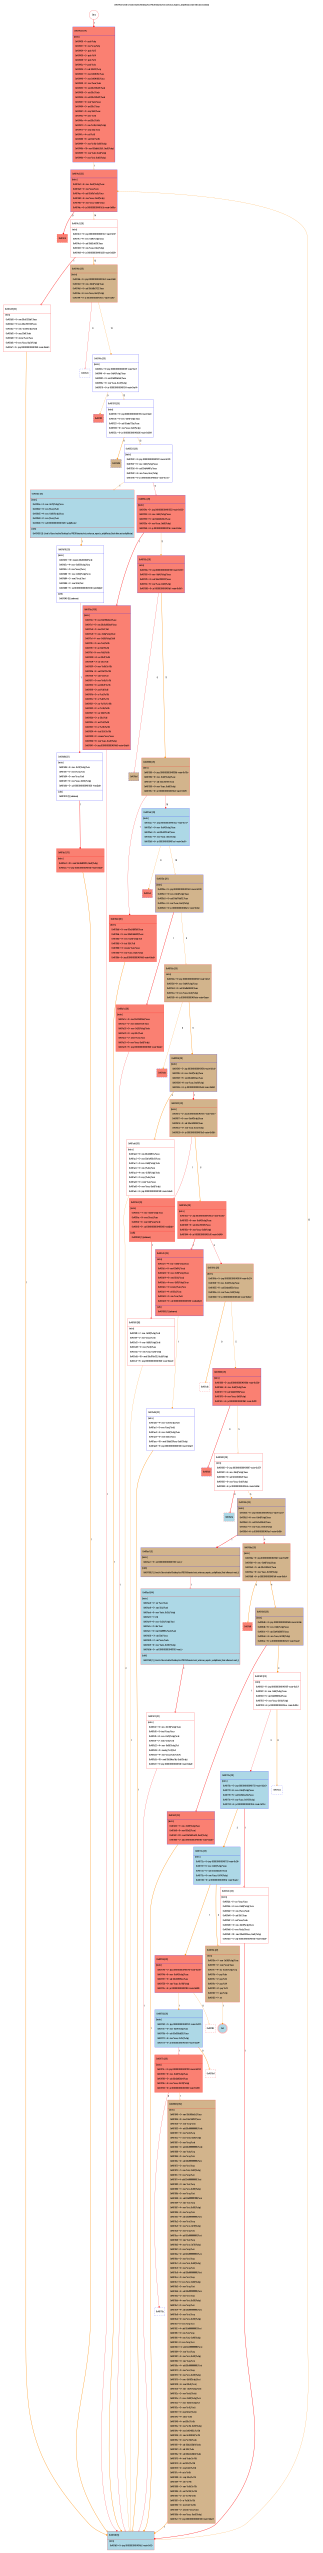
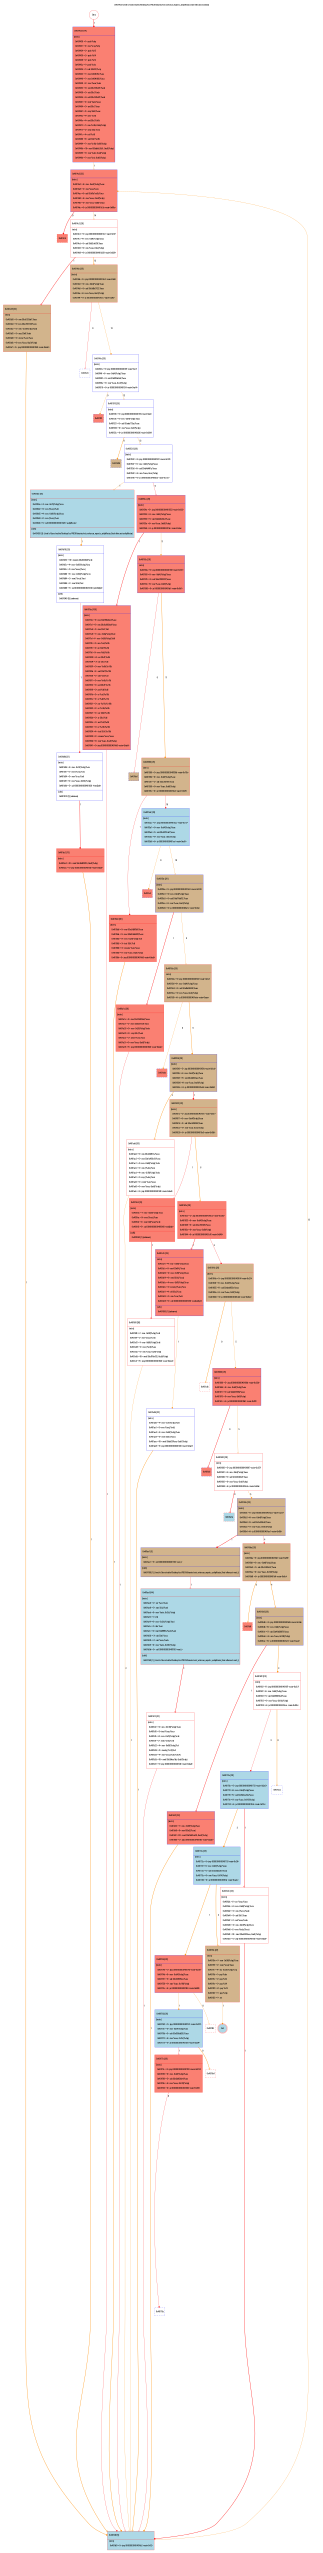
(27, 328) -> (27, 328)
(191, 2312) -> none
